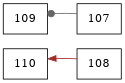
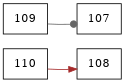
(66, 13) -> (59, 24)
(67, 58) -> (58, 69)
